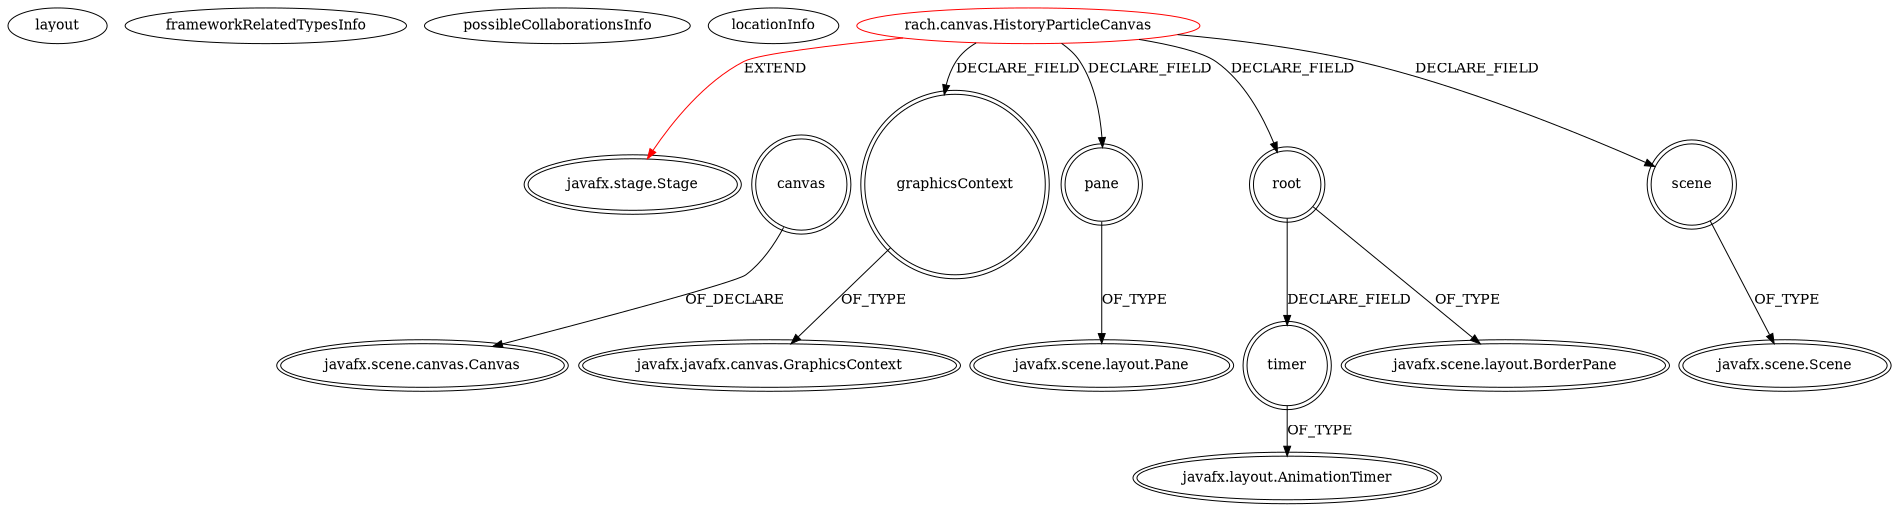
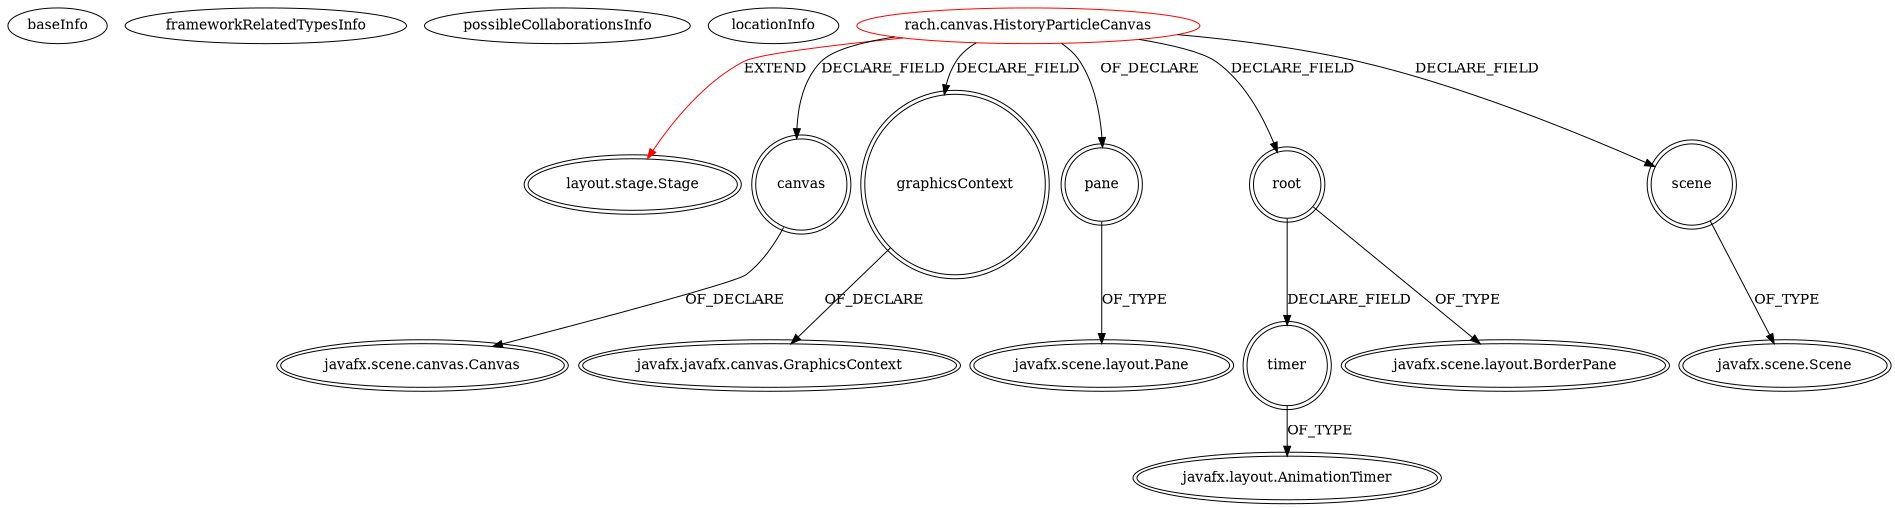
(58, 26) -> (58, 26)
none -> (823, 60)
(1150, 69) -> (1150, 69)
(633, 185) -> (633, 185)
(874, 300) -> (874, 300)
